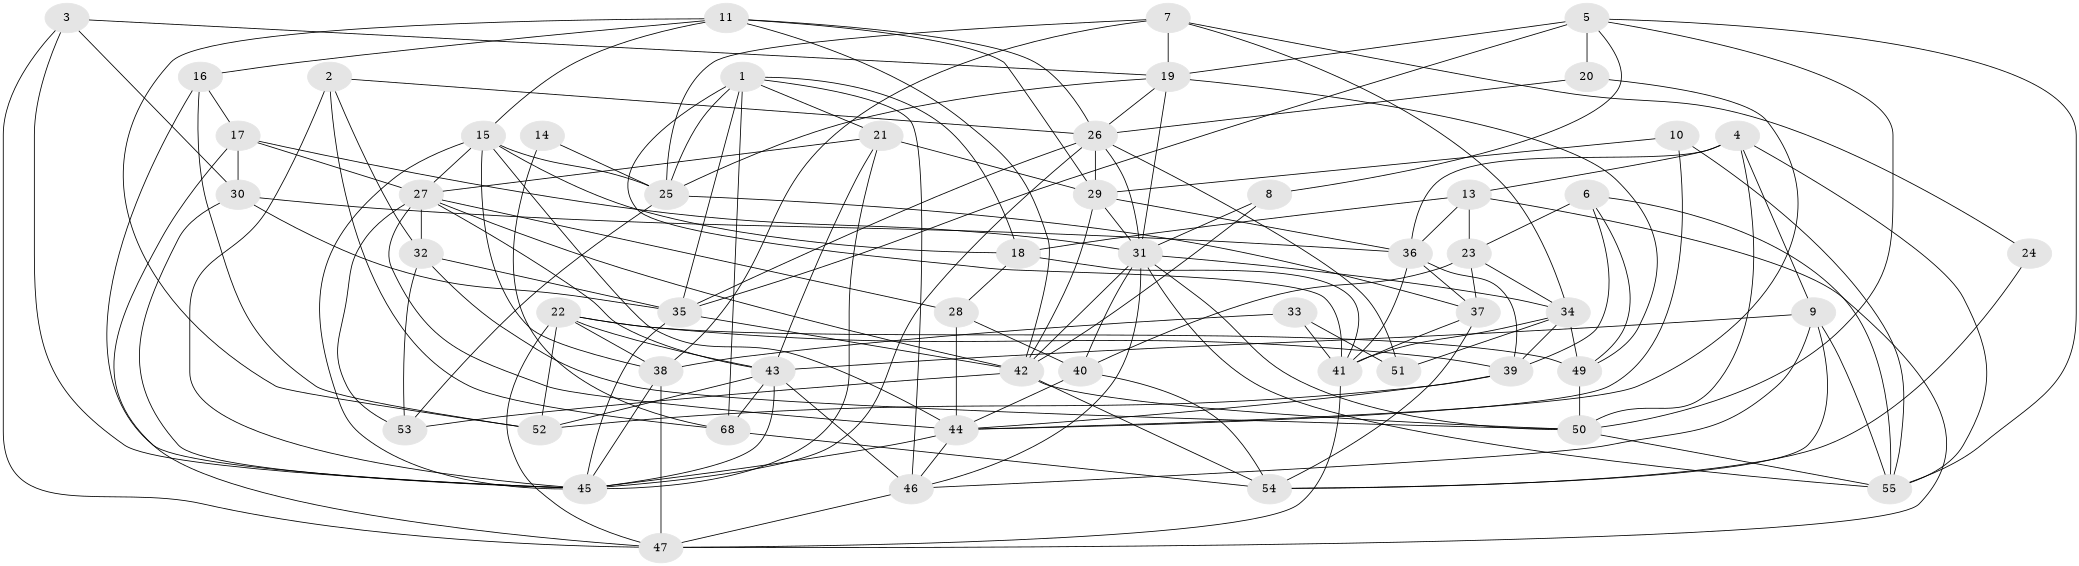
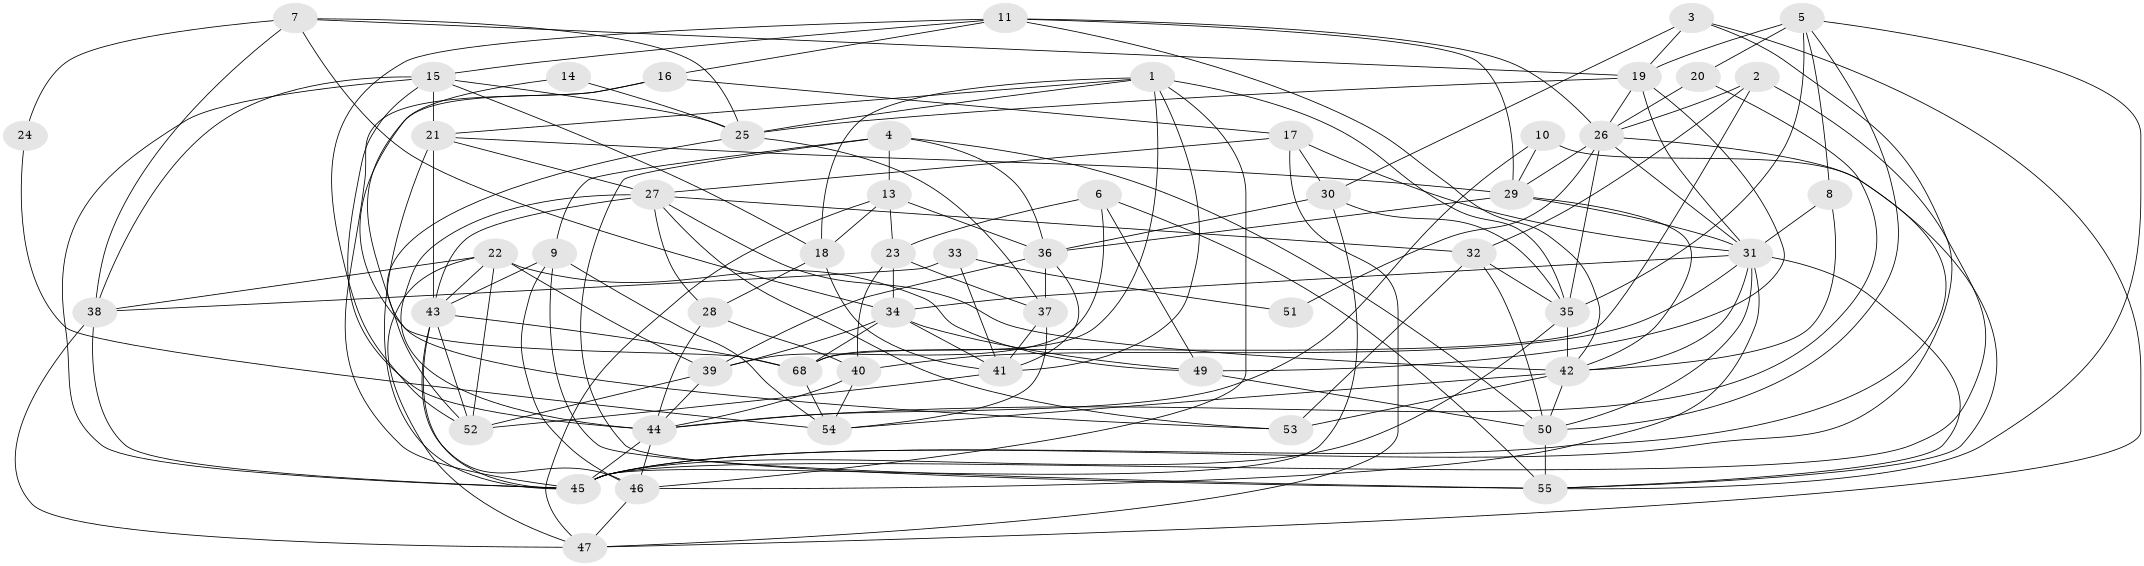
(452, 165) -> (434, 112)
(1483, 342) -> (847, 342)
(1057, 538) -> (736, 403)
